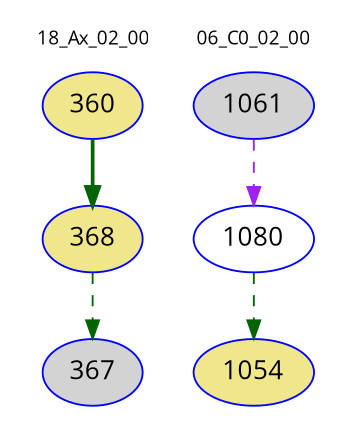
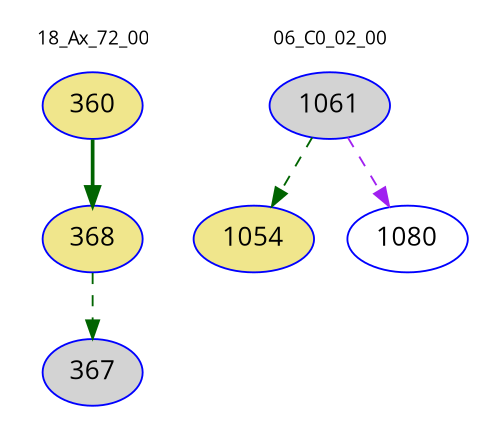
(94, 40) -> (94, 40)
(254, 297) -> (297, 164)
